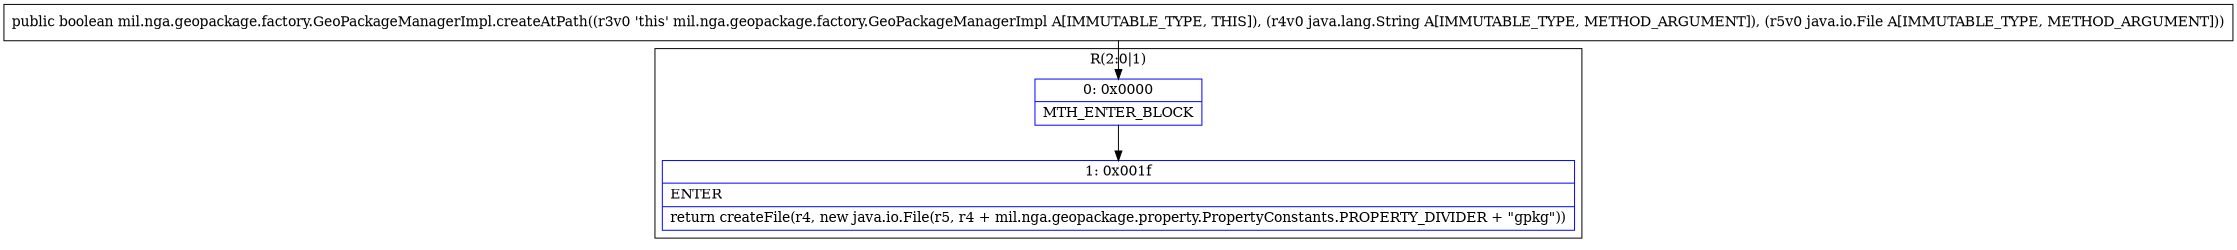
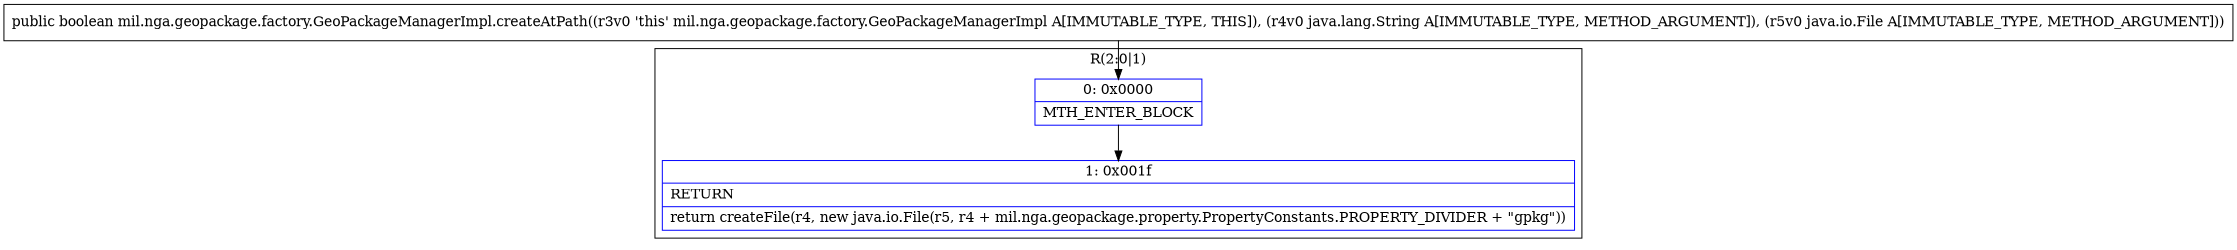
(696, 194) -> (702, 194)
